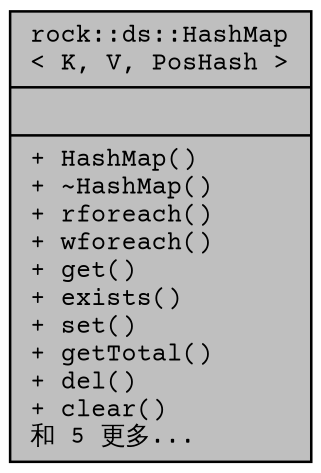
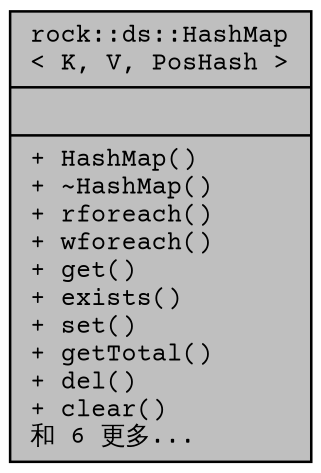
(114, 437) -> (114, 437)
